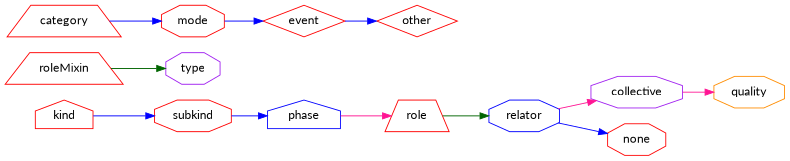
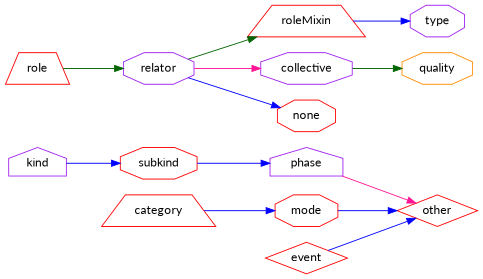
(239, 21) -> (363, 211)
none -> (218, 49)
(134, 68) -> (377, 21)
(694, 92) -> (373, 68)
(64, 116) -> (38, 163)
(304, 116) -> (306, 163)
(362, 116) -> (375, 188)
(524, 116) -> (159, 68)
